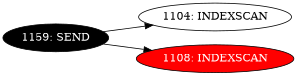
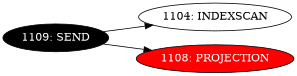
(56, 38) -> (56, 38)
(215, 59) -> (215, 59)
